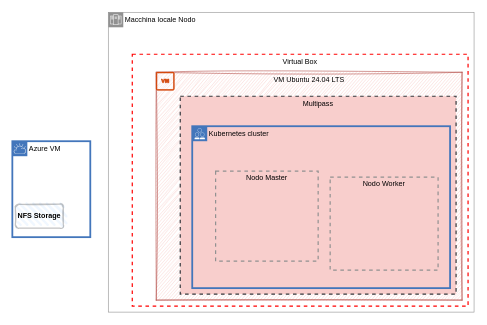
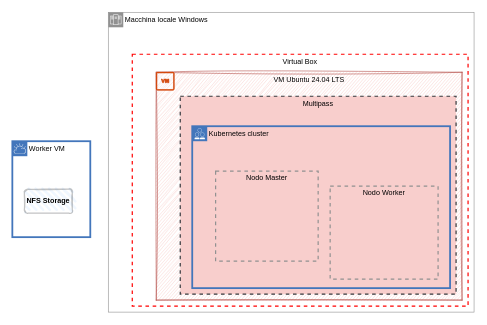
(161, 20) -> (166, 20)
(44, 149) -> (46, 149)
(39, 216) -> (48, 201)
(384, 224) -> (384, 233)
